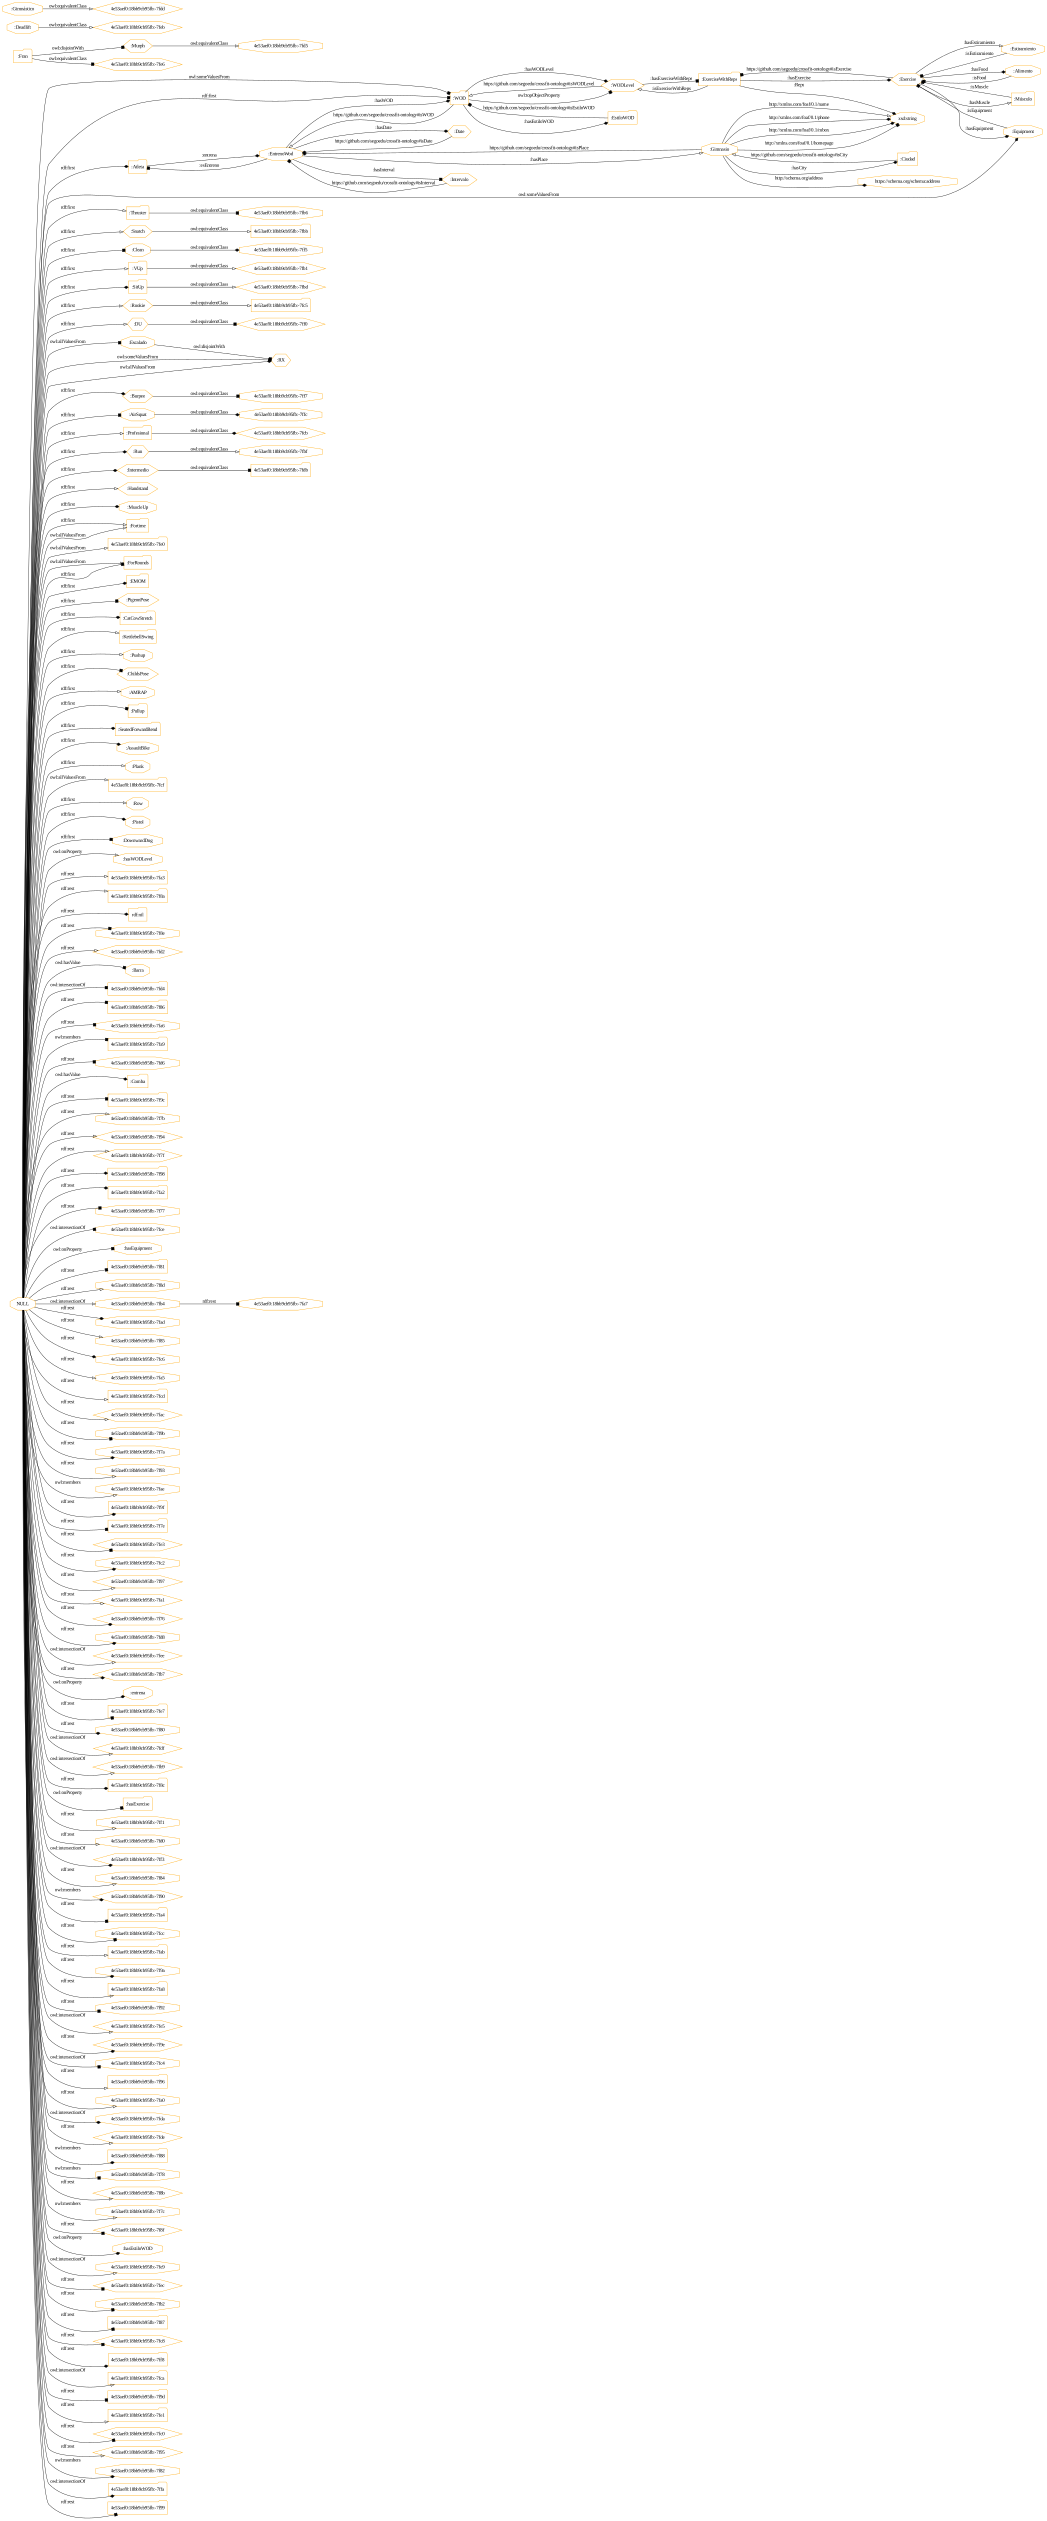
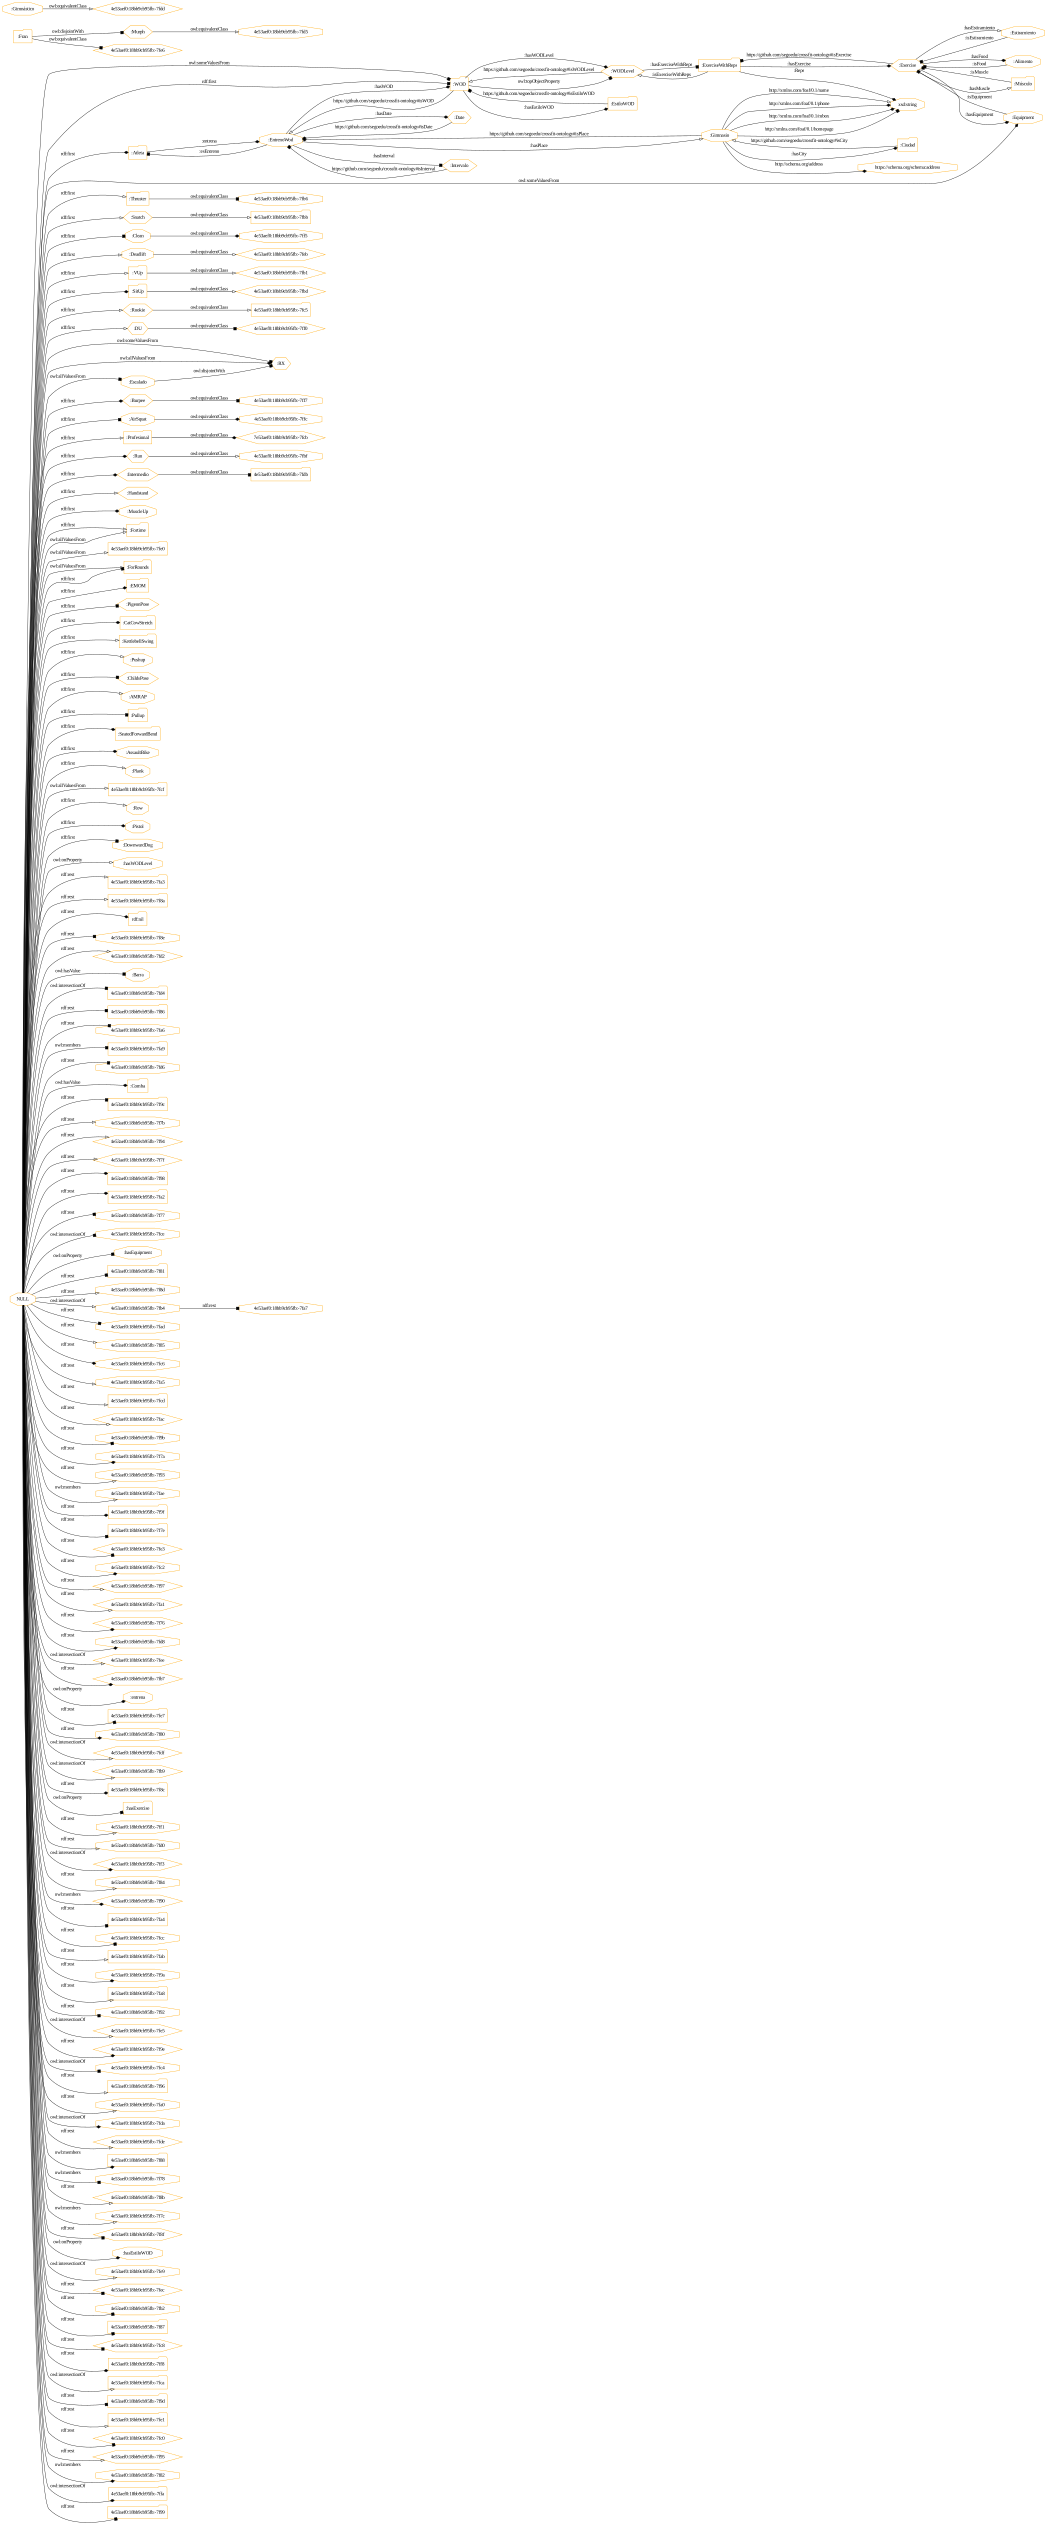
(281, 433) -> (281, 438)
none -> (30, 745)
(67, 1314) -> (63, 1317)
